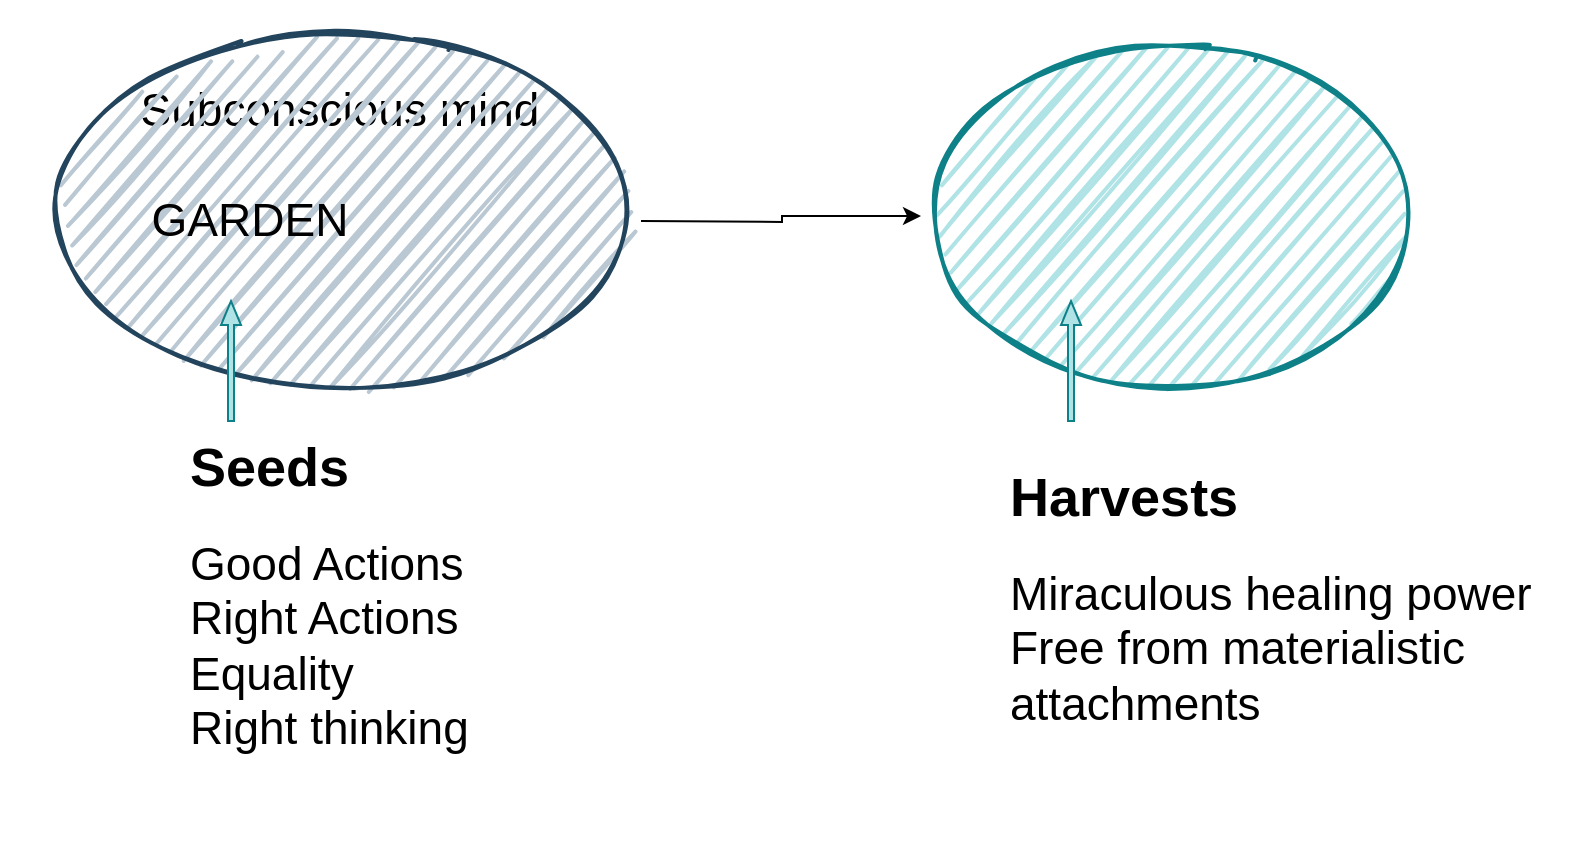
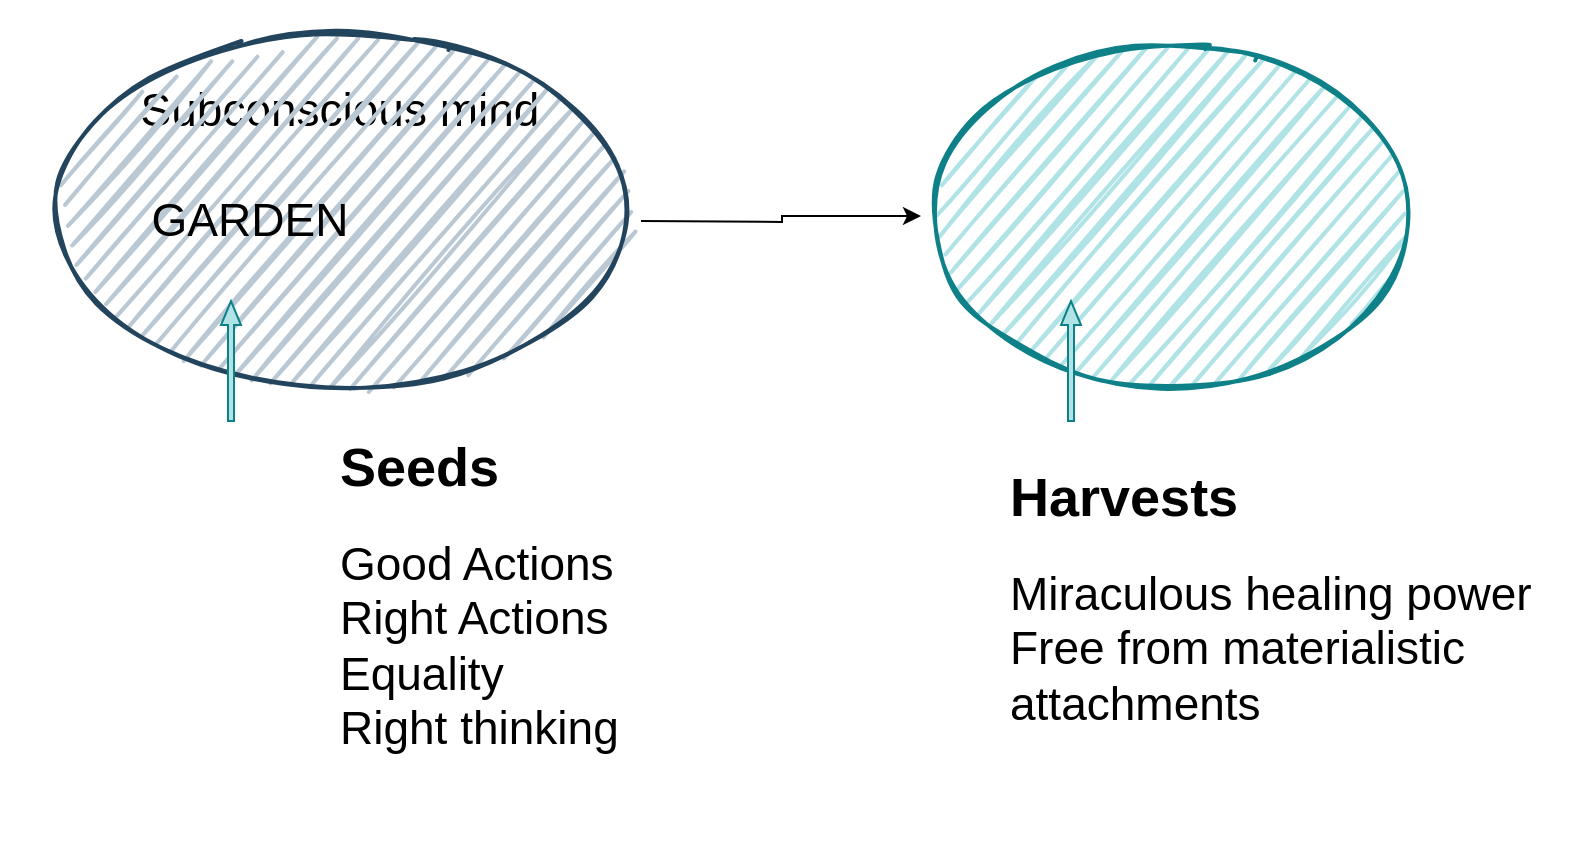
(411, 601) -> (561, 601)
